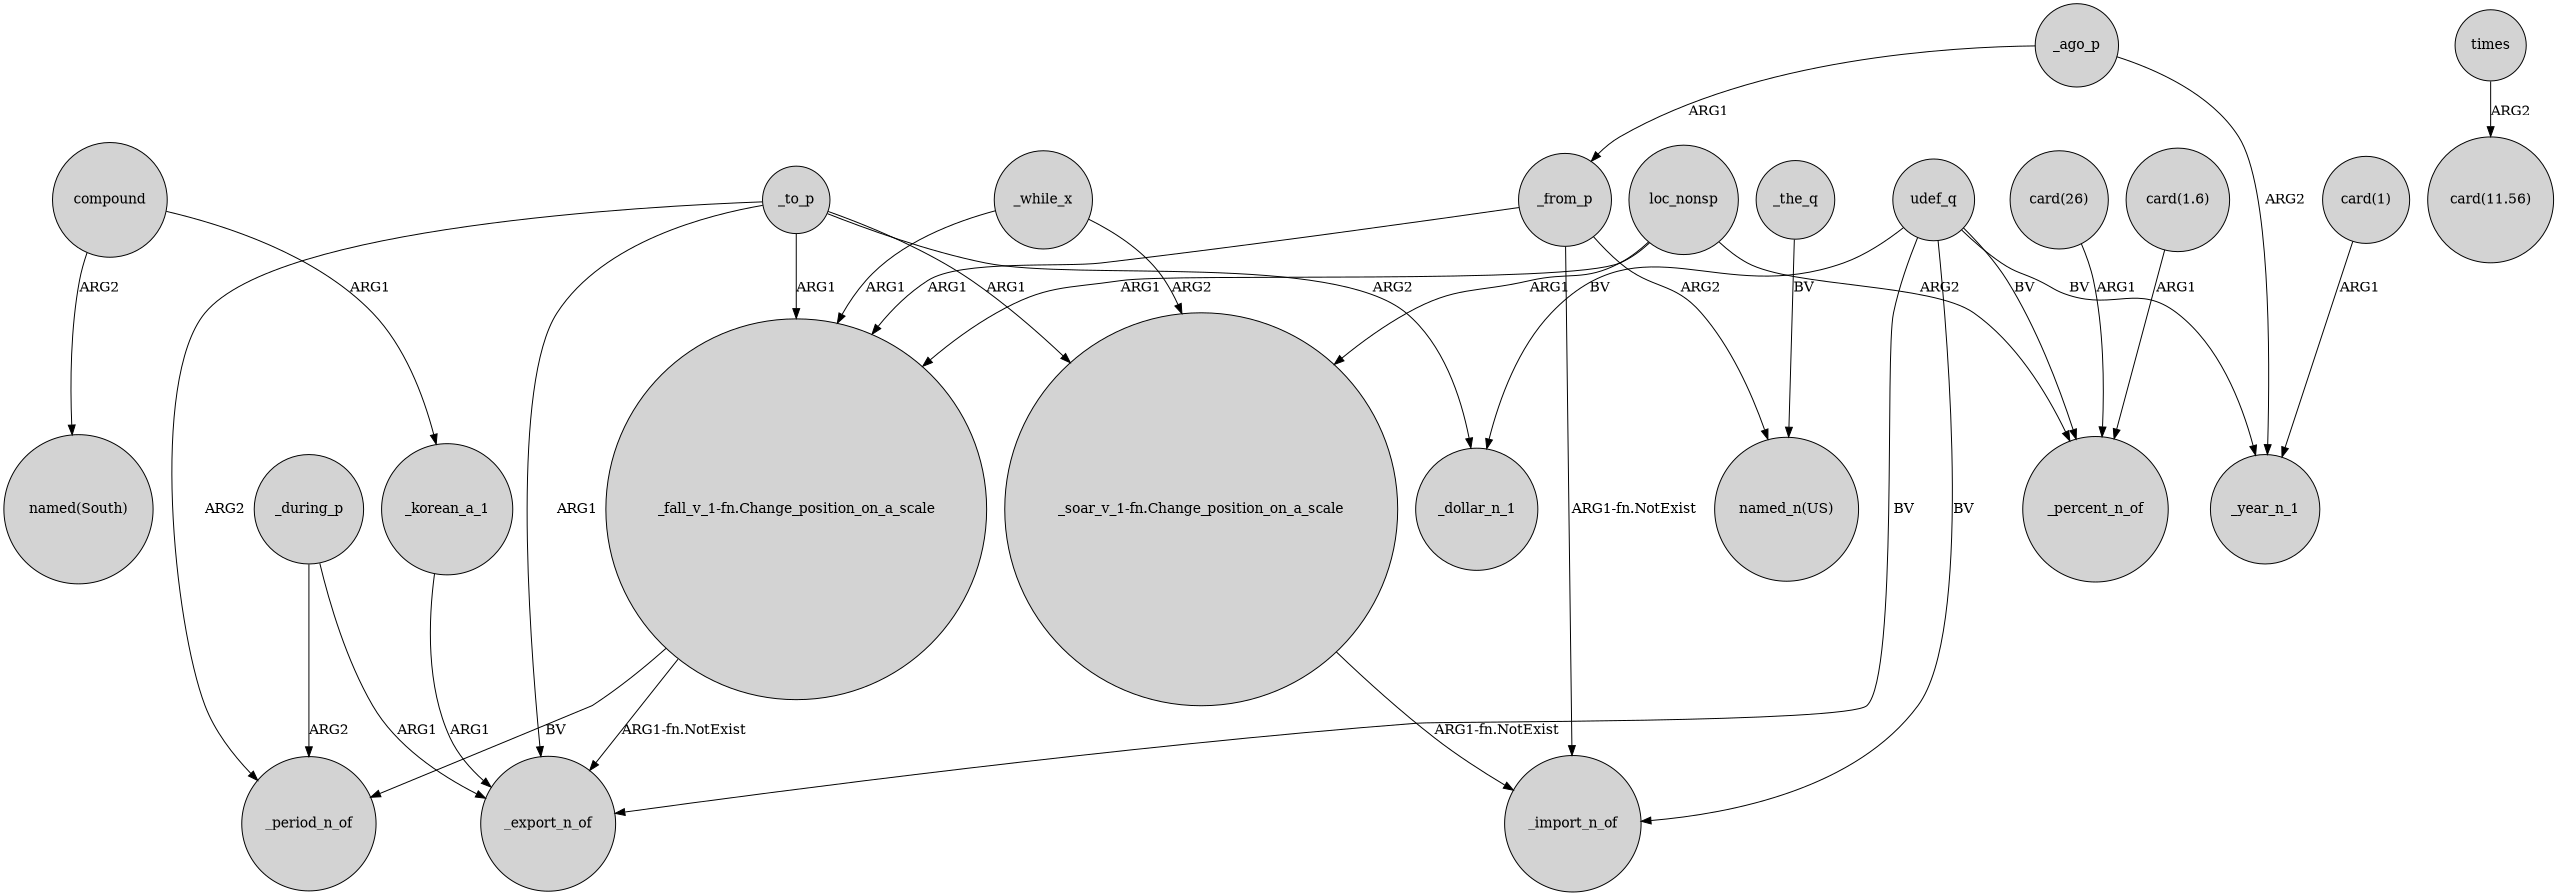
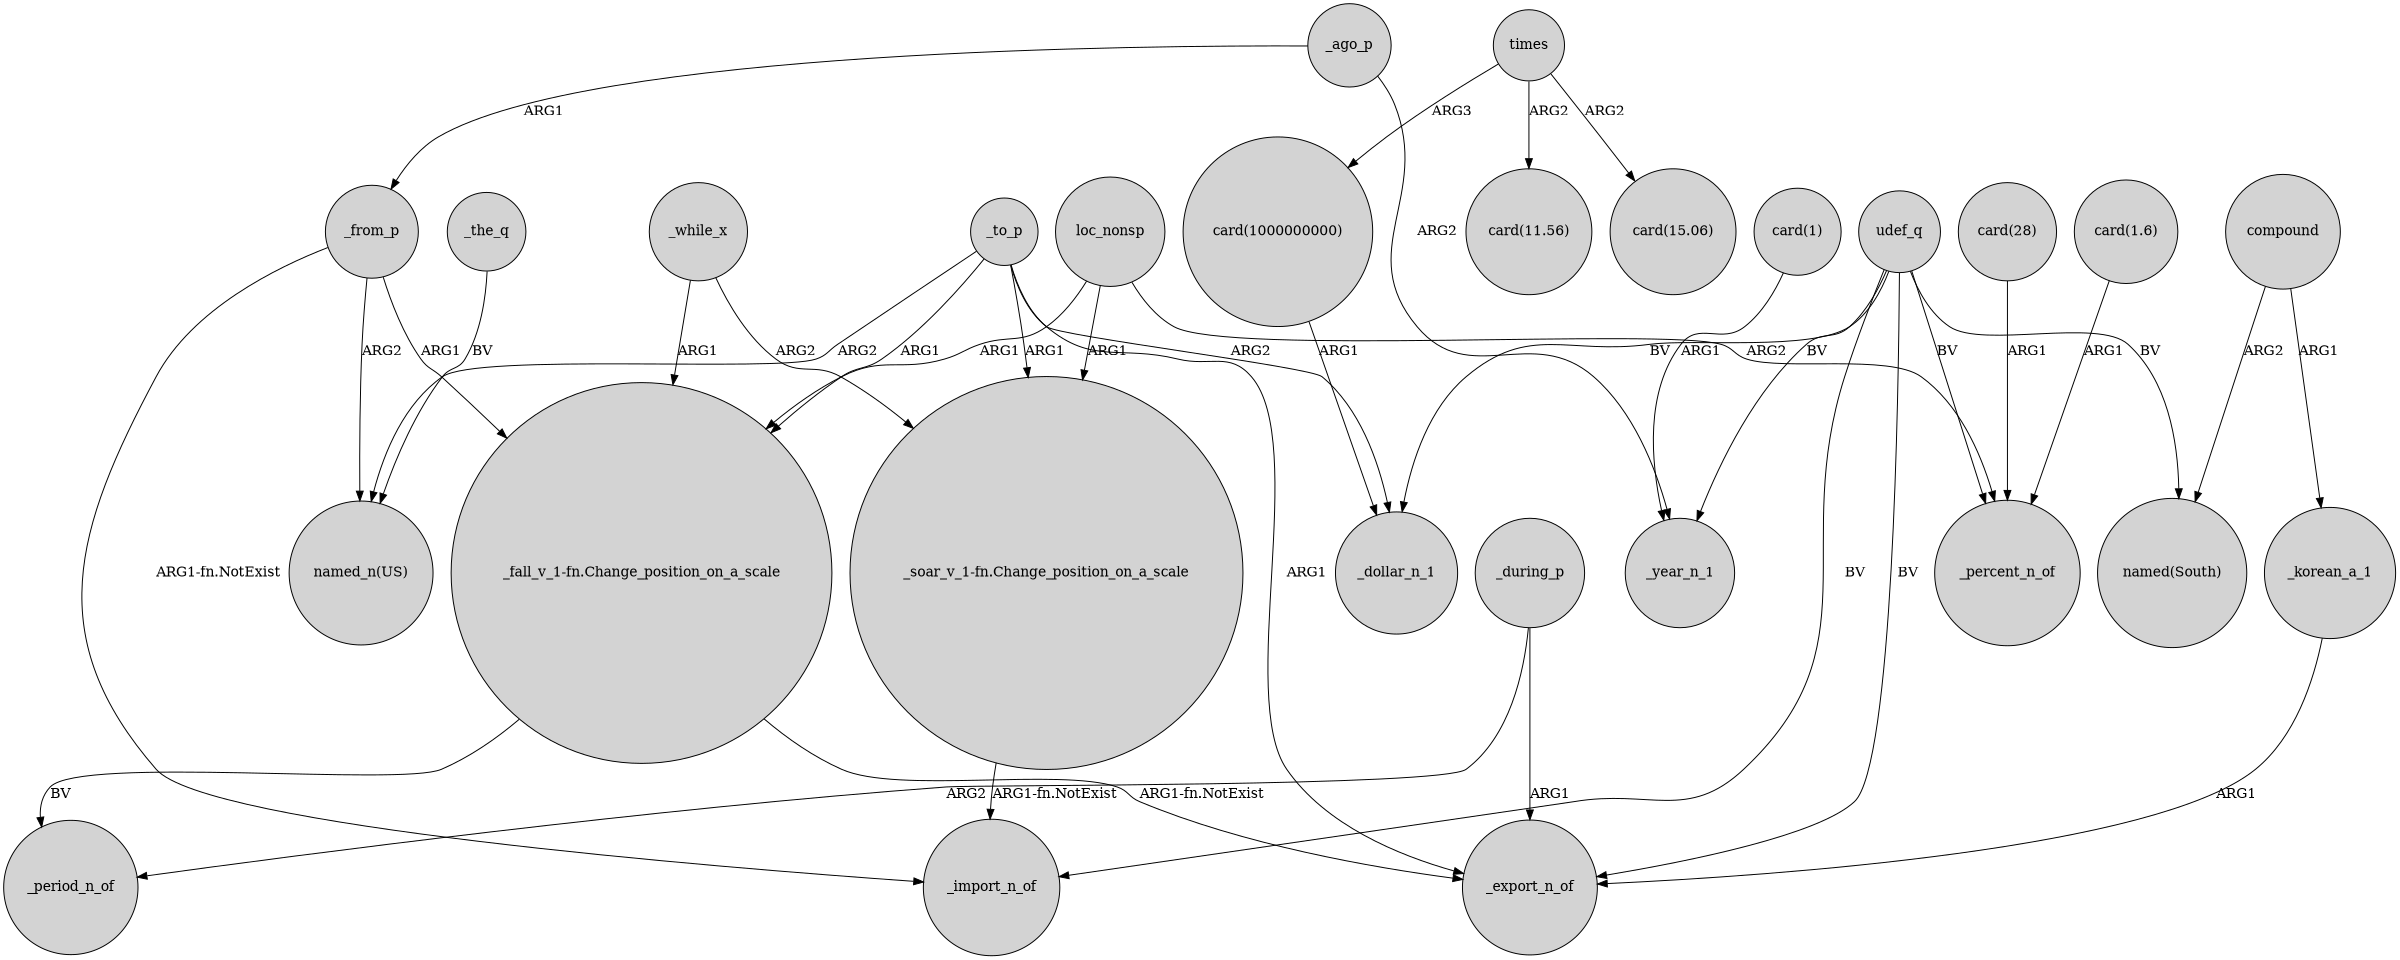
(2059, 200) -> (2007, 232)
none -> (1278, 232)
none -> (1673, 232)
(242, 286) -> (657, 364)
none -> (2083, 333)
